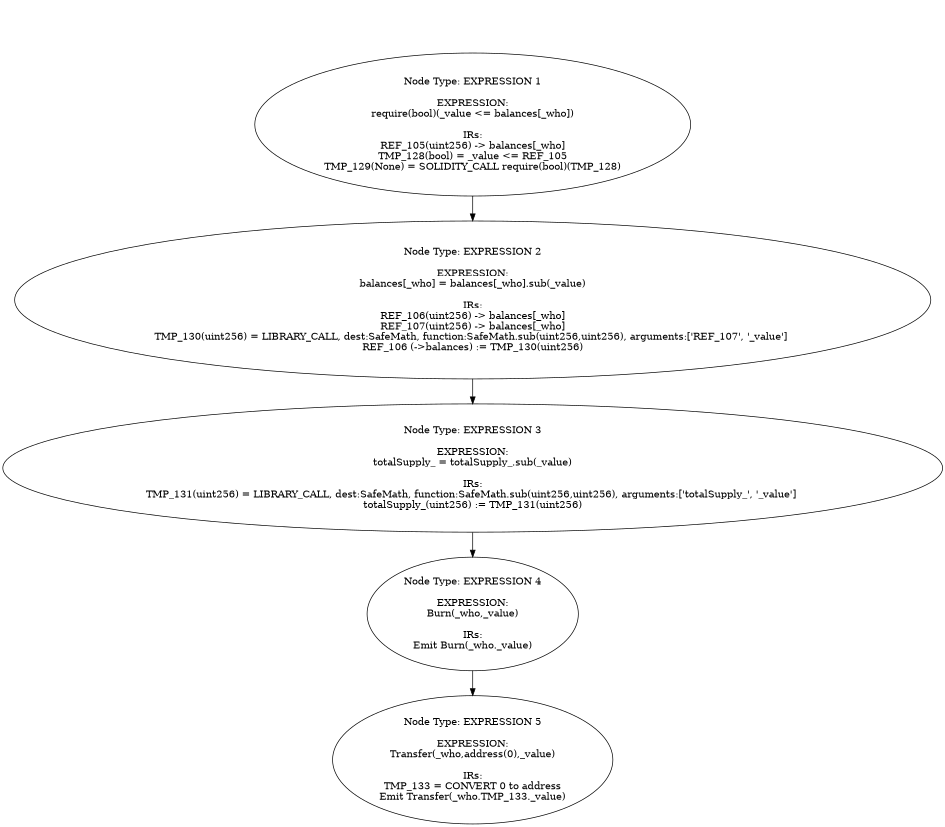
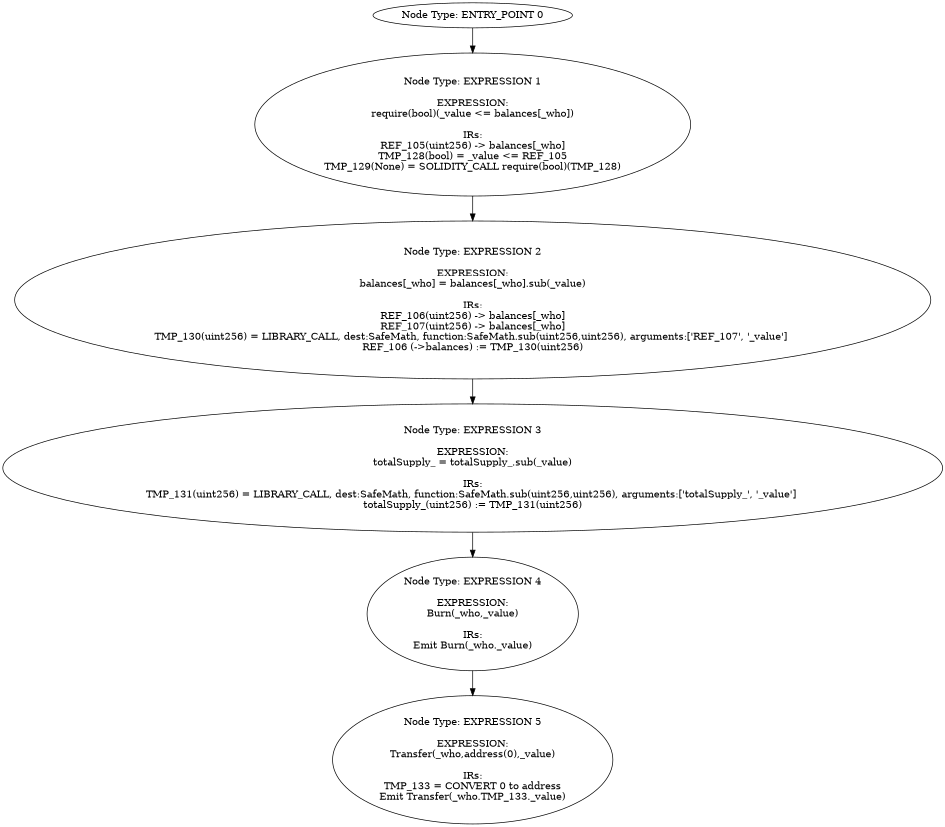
none -> (473, 15)
